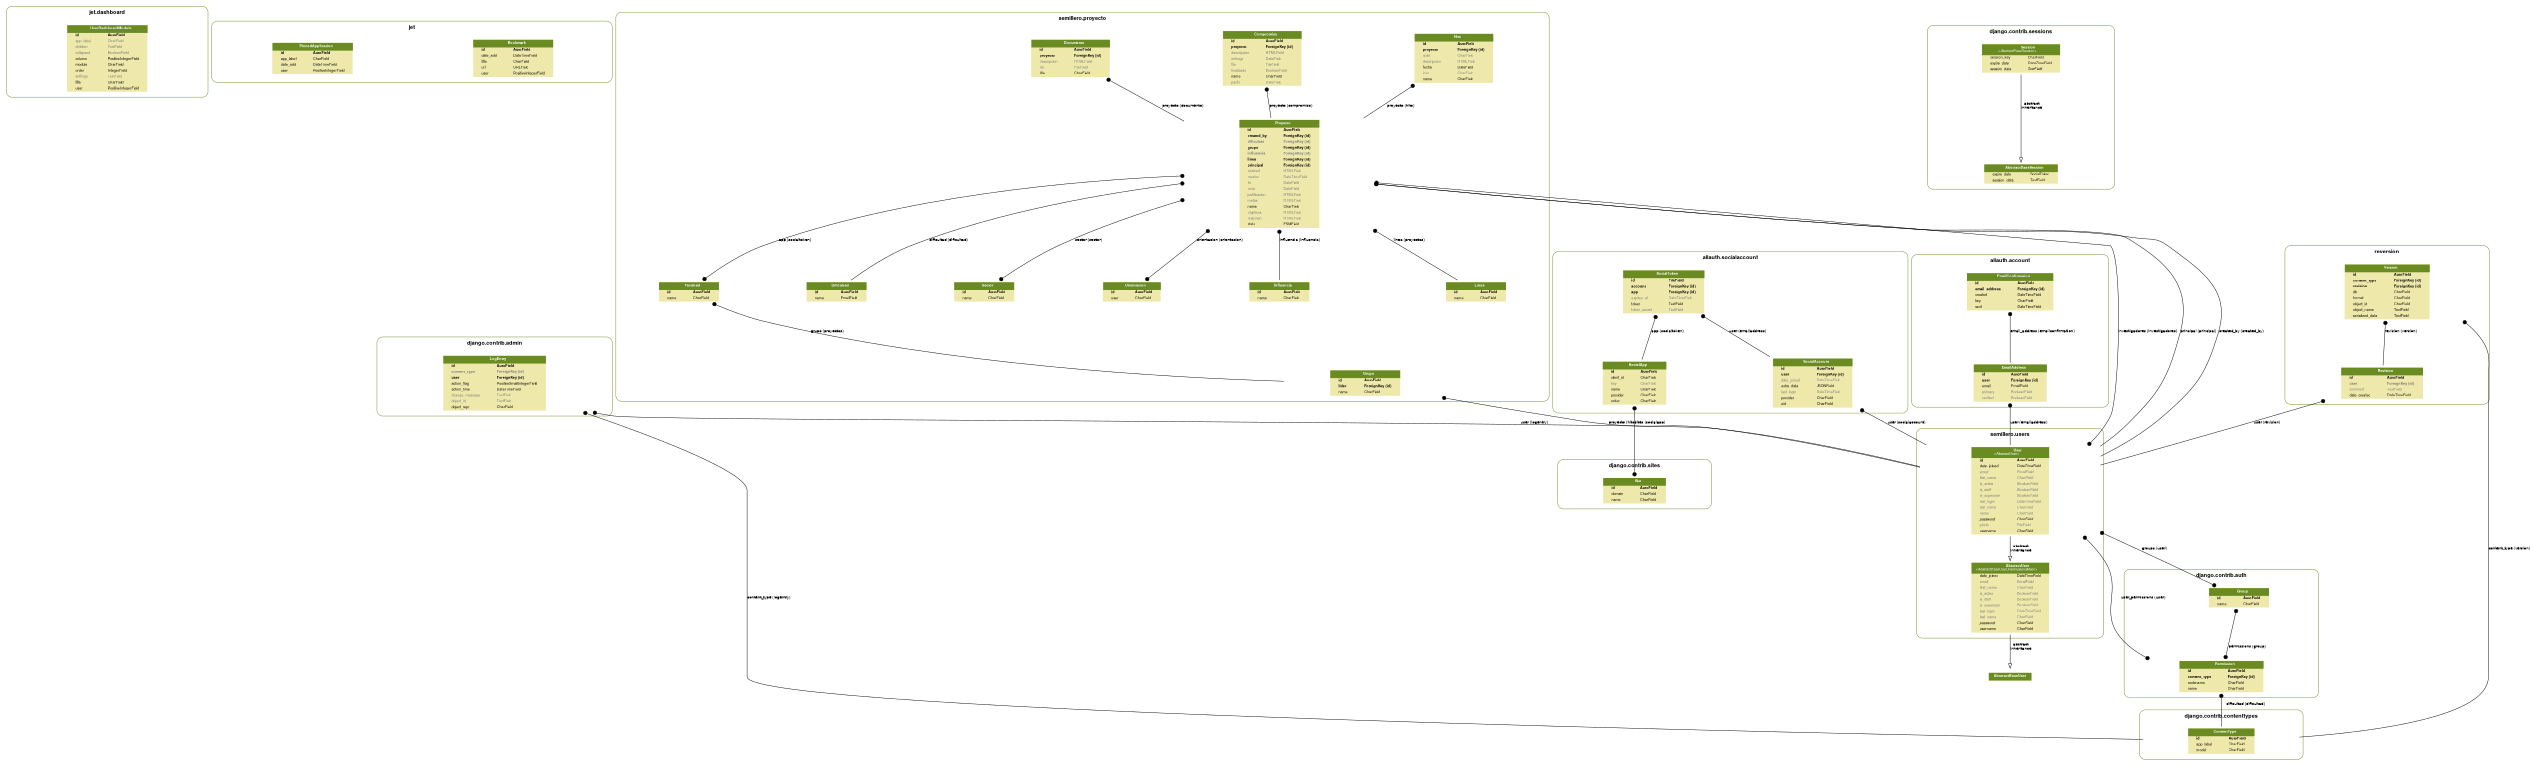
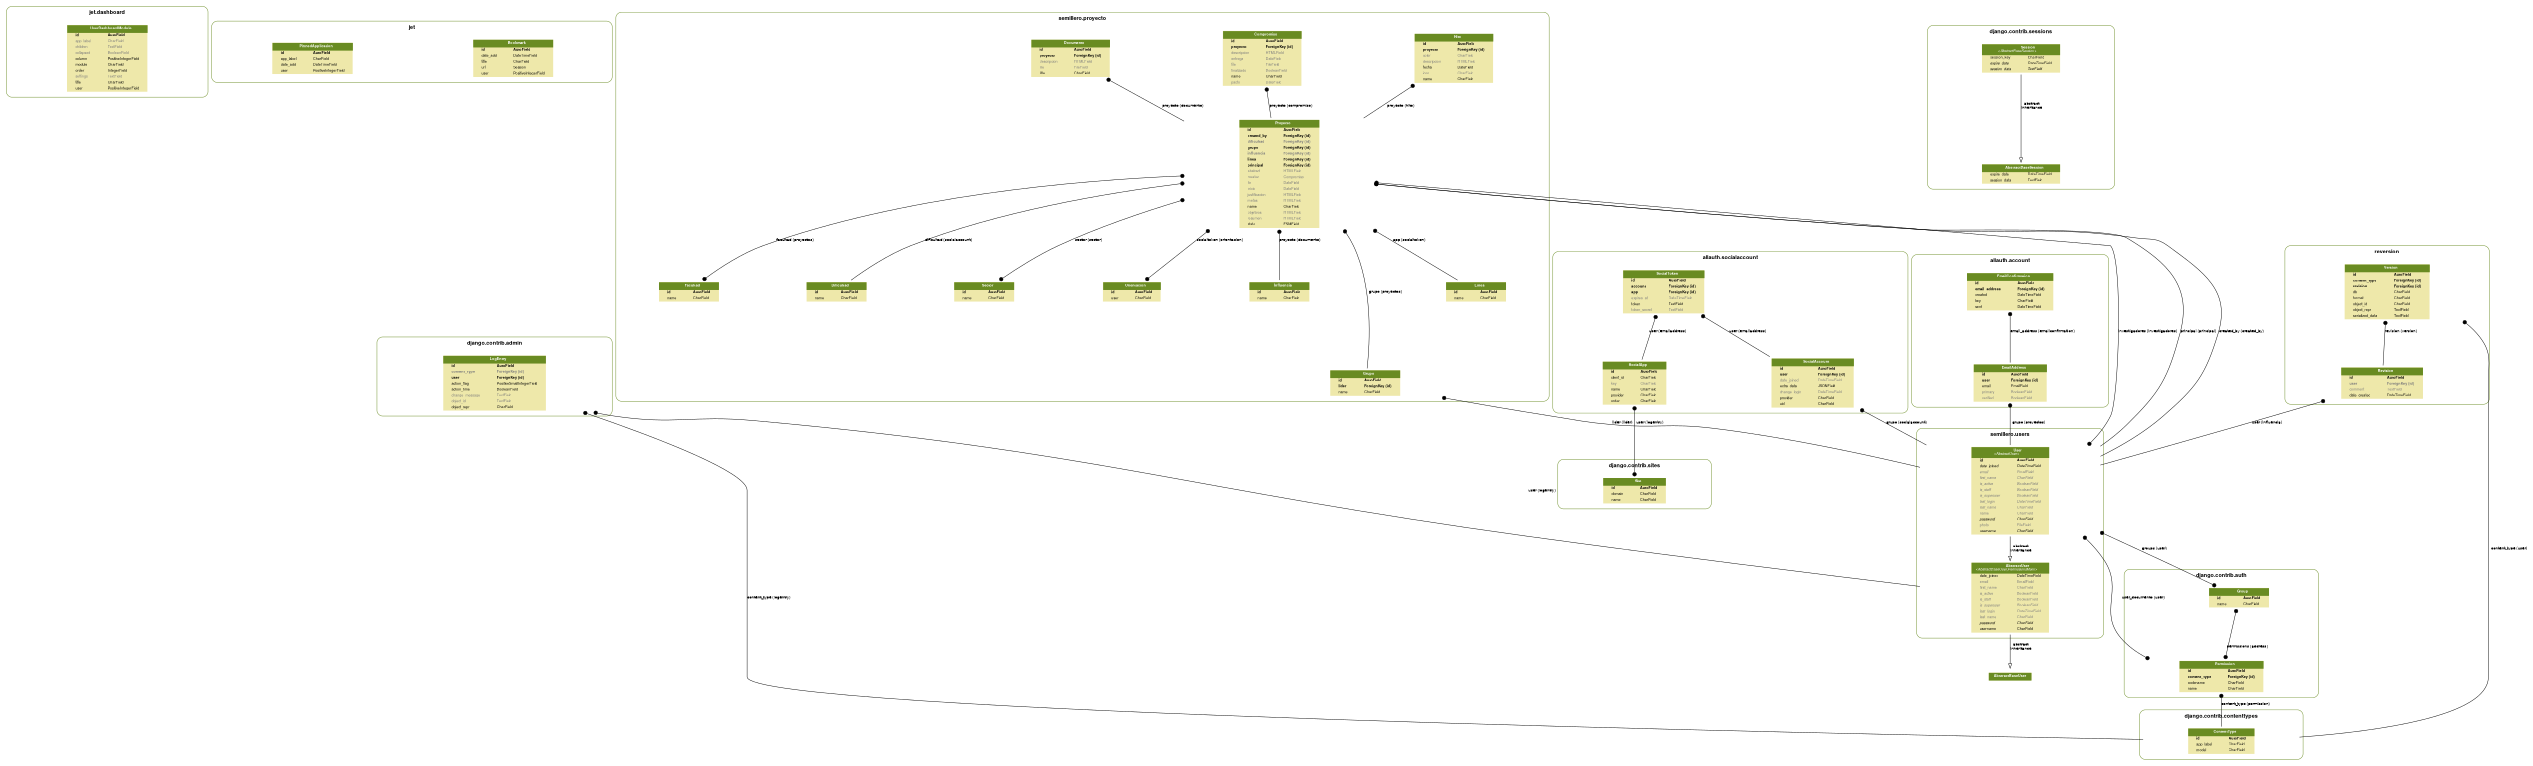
(521, 67) -> (520, 67)
(2040, 174) -> (2040, 174)
(1296, 177) -> (1294, 177)
(795, 240) -> (795, 240)
(949, 240) -> (949, 240)
(1220, 240) -> (1220, 240)
(1300, 240) -> (1300, 240)
(1409, 240) -> (1409, 240)
(1676, 280) -> (1677, 280)
(849, 298) -> (849, 298)
(2363, 310) -> (2362, 310)
(1668, 331) -> (1668, 331)
(997, 361) -> (1367, 299)
(509, 389) -> (508, 389)
(1789, 392) -> (1791, 392)
(1260, 422) -> (1259, 494)
(1623, 423) -> (1623, 423)
(1650, 423) -> (1650, 423)
(1907, 423) -> (1907, 423)
(2029, 423) -> (2029, 423)
(2267, 423) -> (2267, 423)
(2509, 549) -> (2509, 549)
(2143, 598) -> (2143, 598)
(2247, 647) -> (2247, 647)
(2246, 704) -> (2246, 704)
